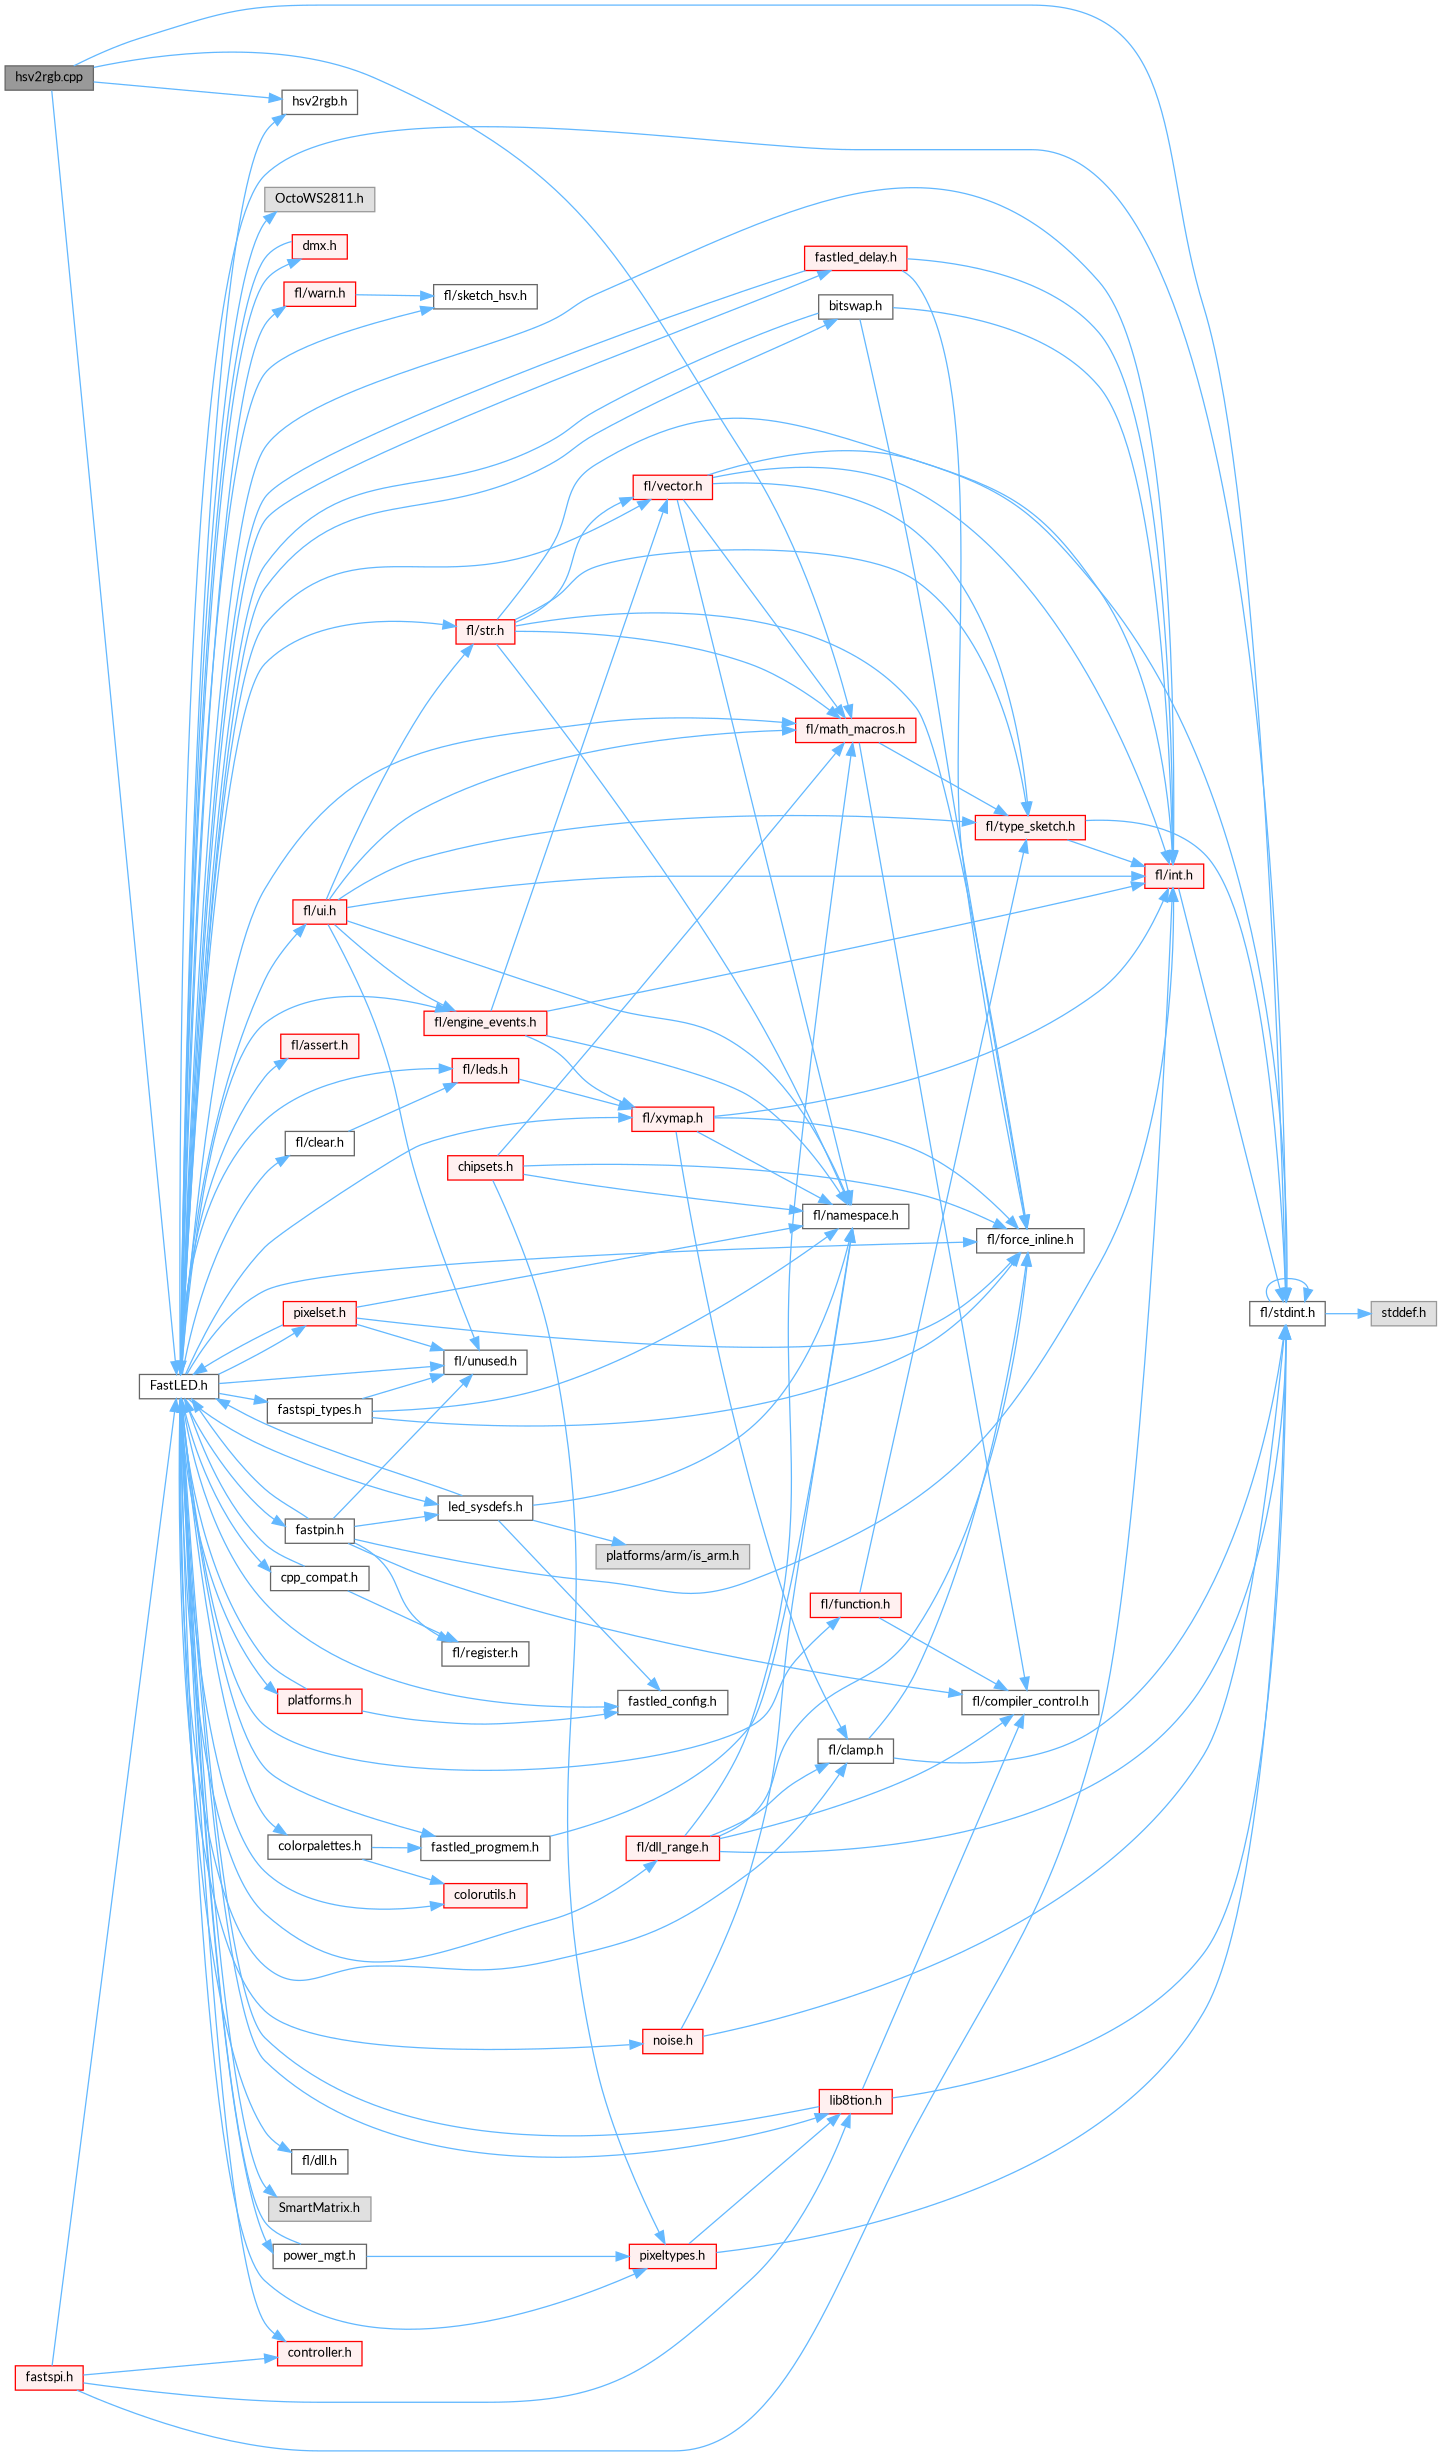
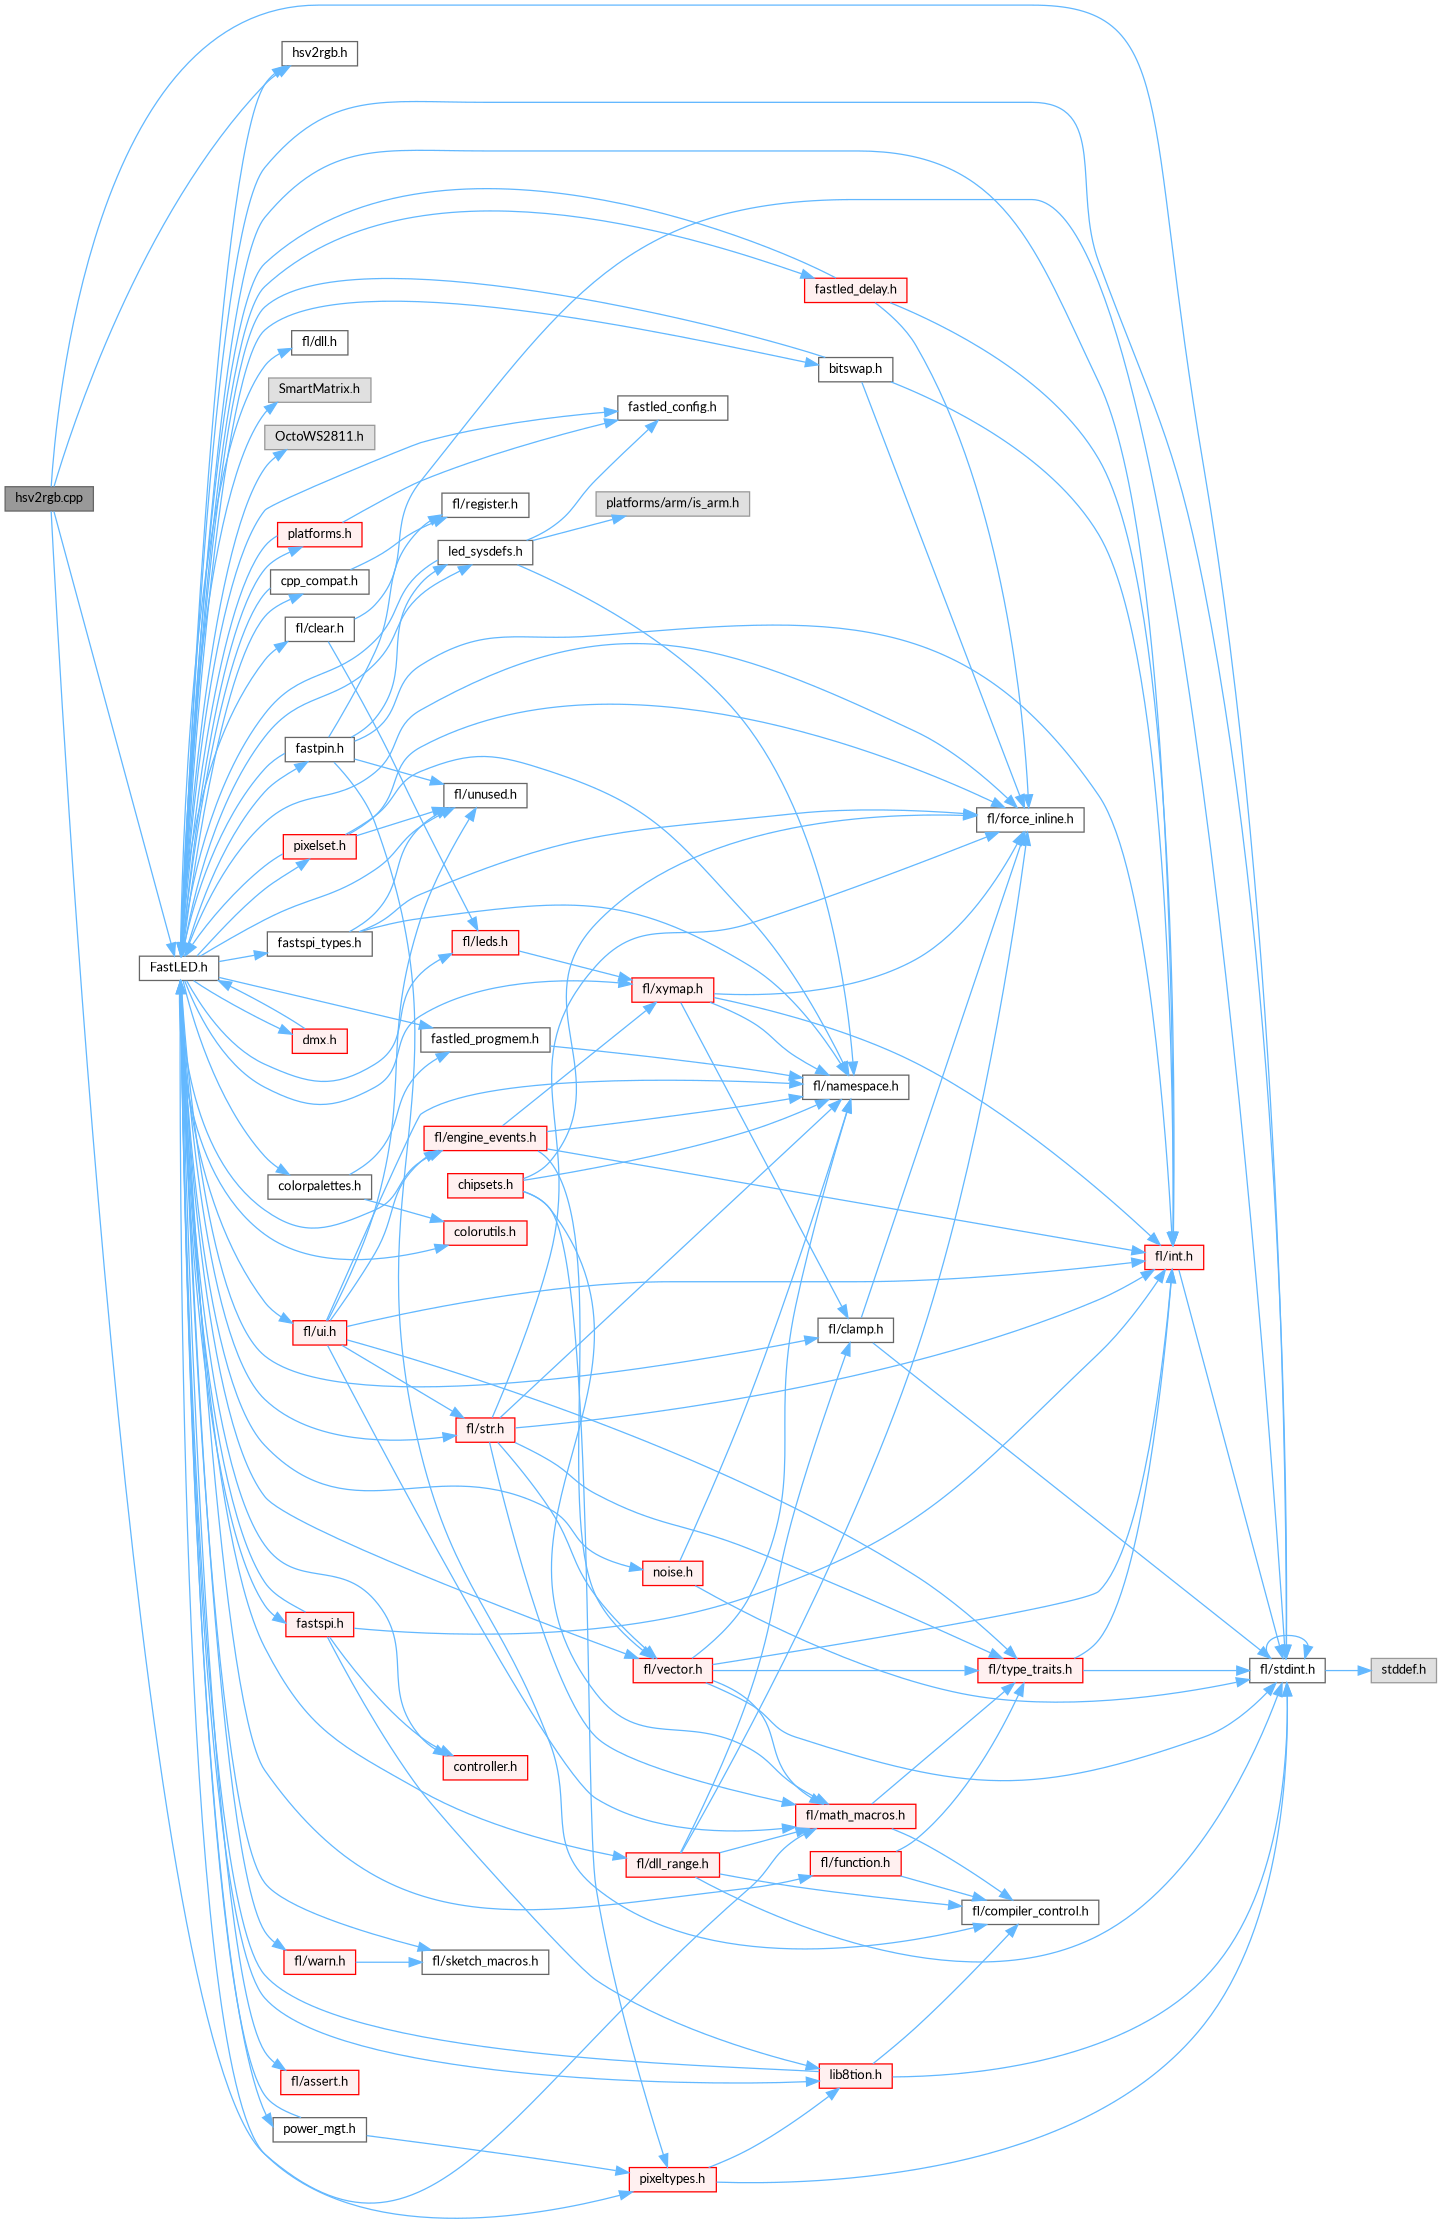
(485, 297) -> (485, 1962)
none -> (1149, 471)
(1030, 828) -> (1030, 1671)
(288, 855) -> (199, 1305)
